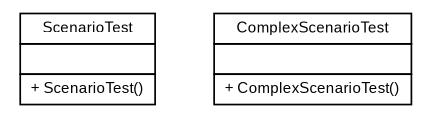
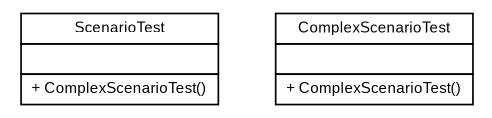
(88, 89) -> (120, 89)
